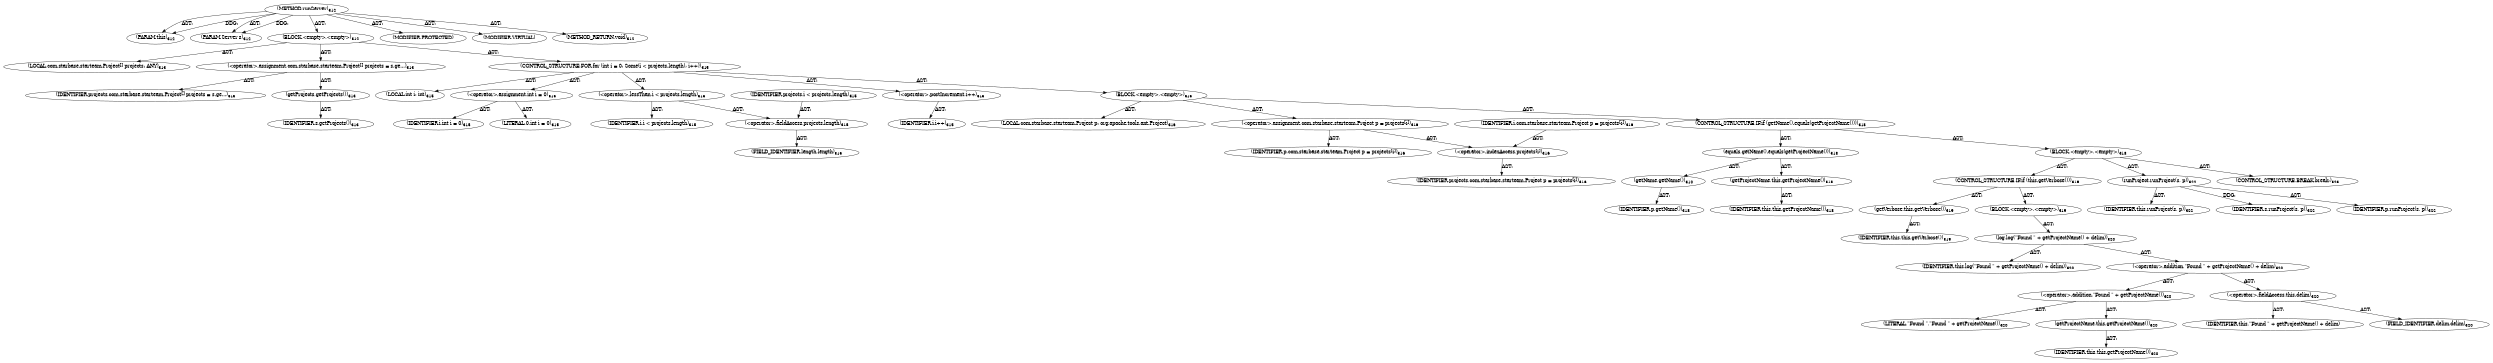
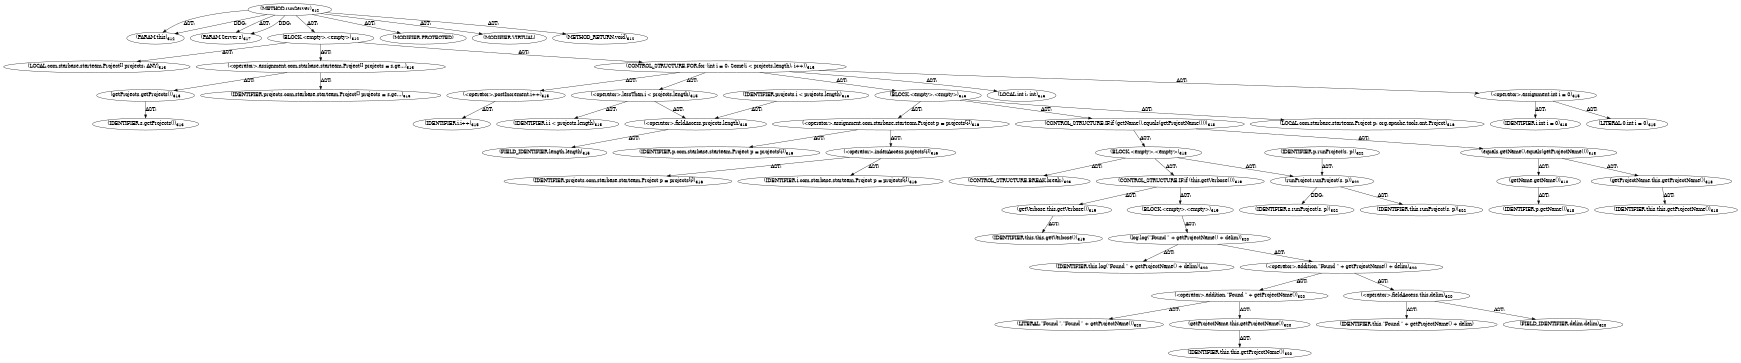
(247, 38) -> (247, 38)
(1531, 138) -> (867, 166)
(2274, 195) -> (1322, 165)
